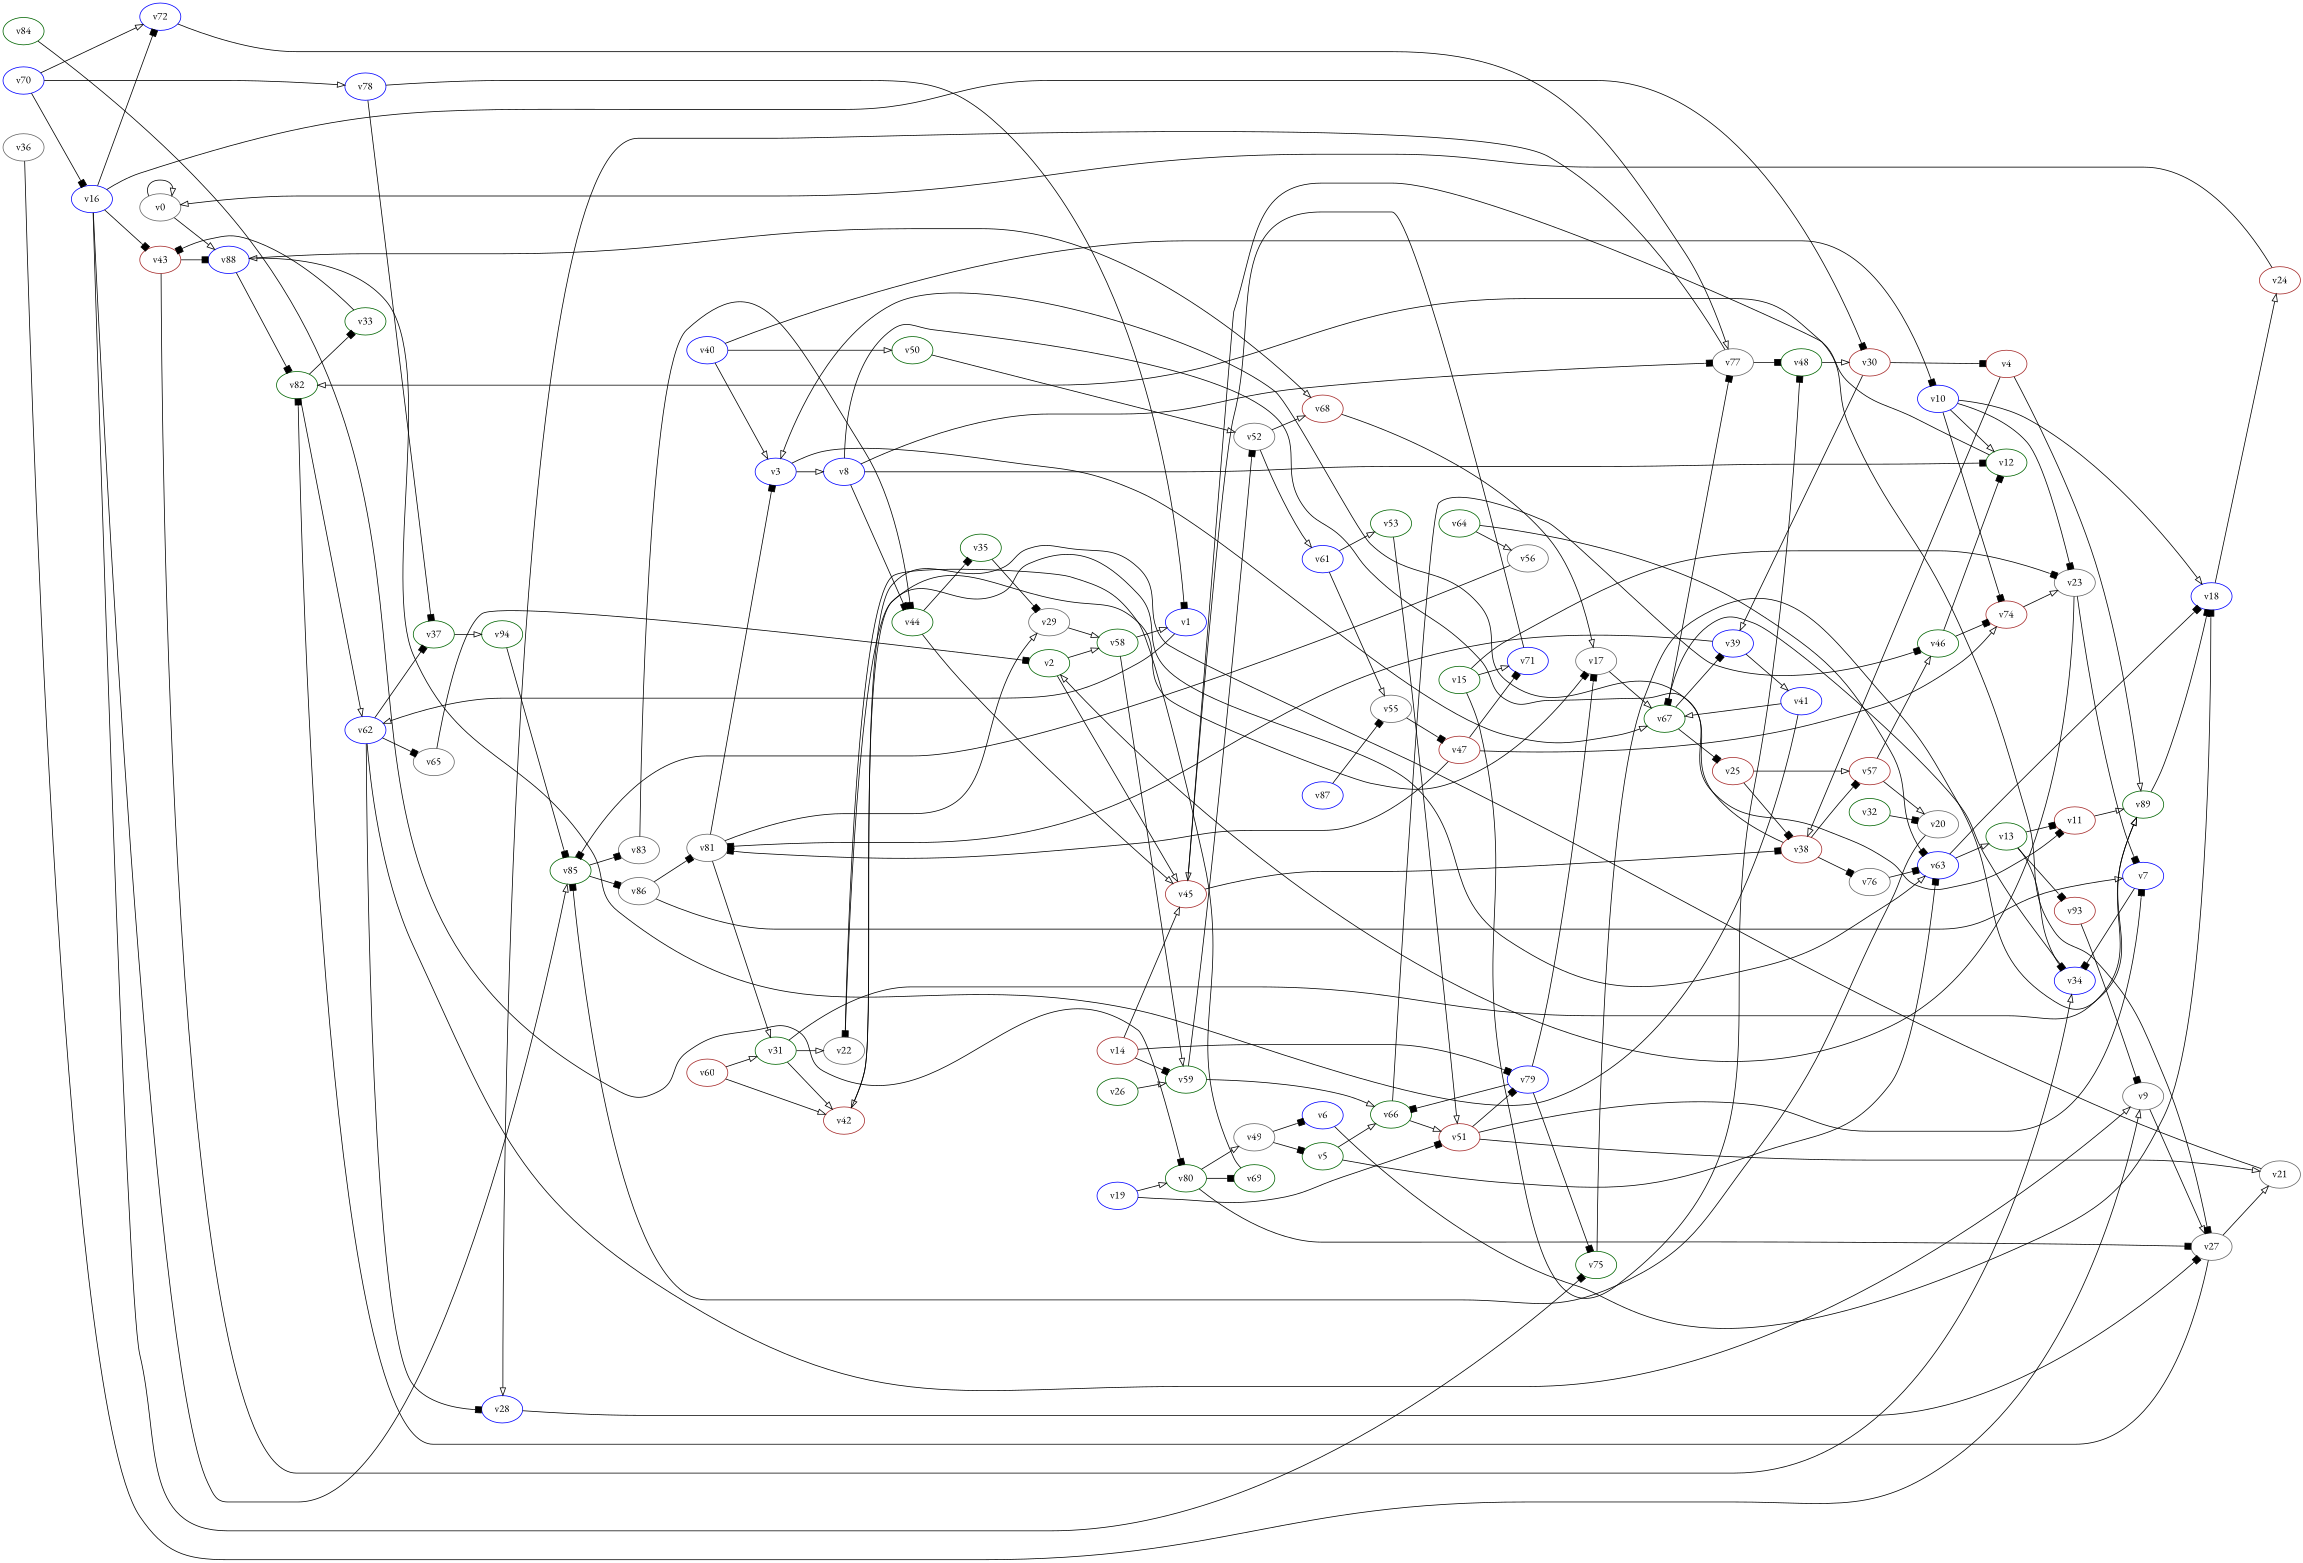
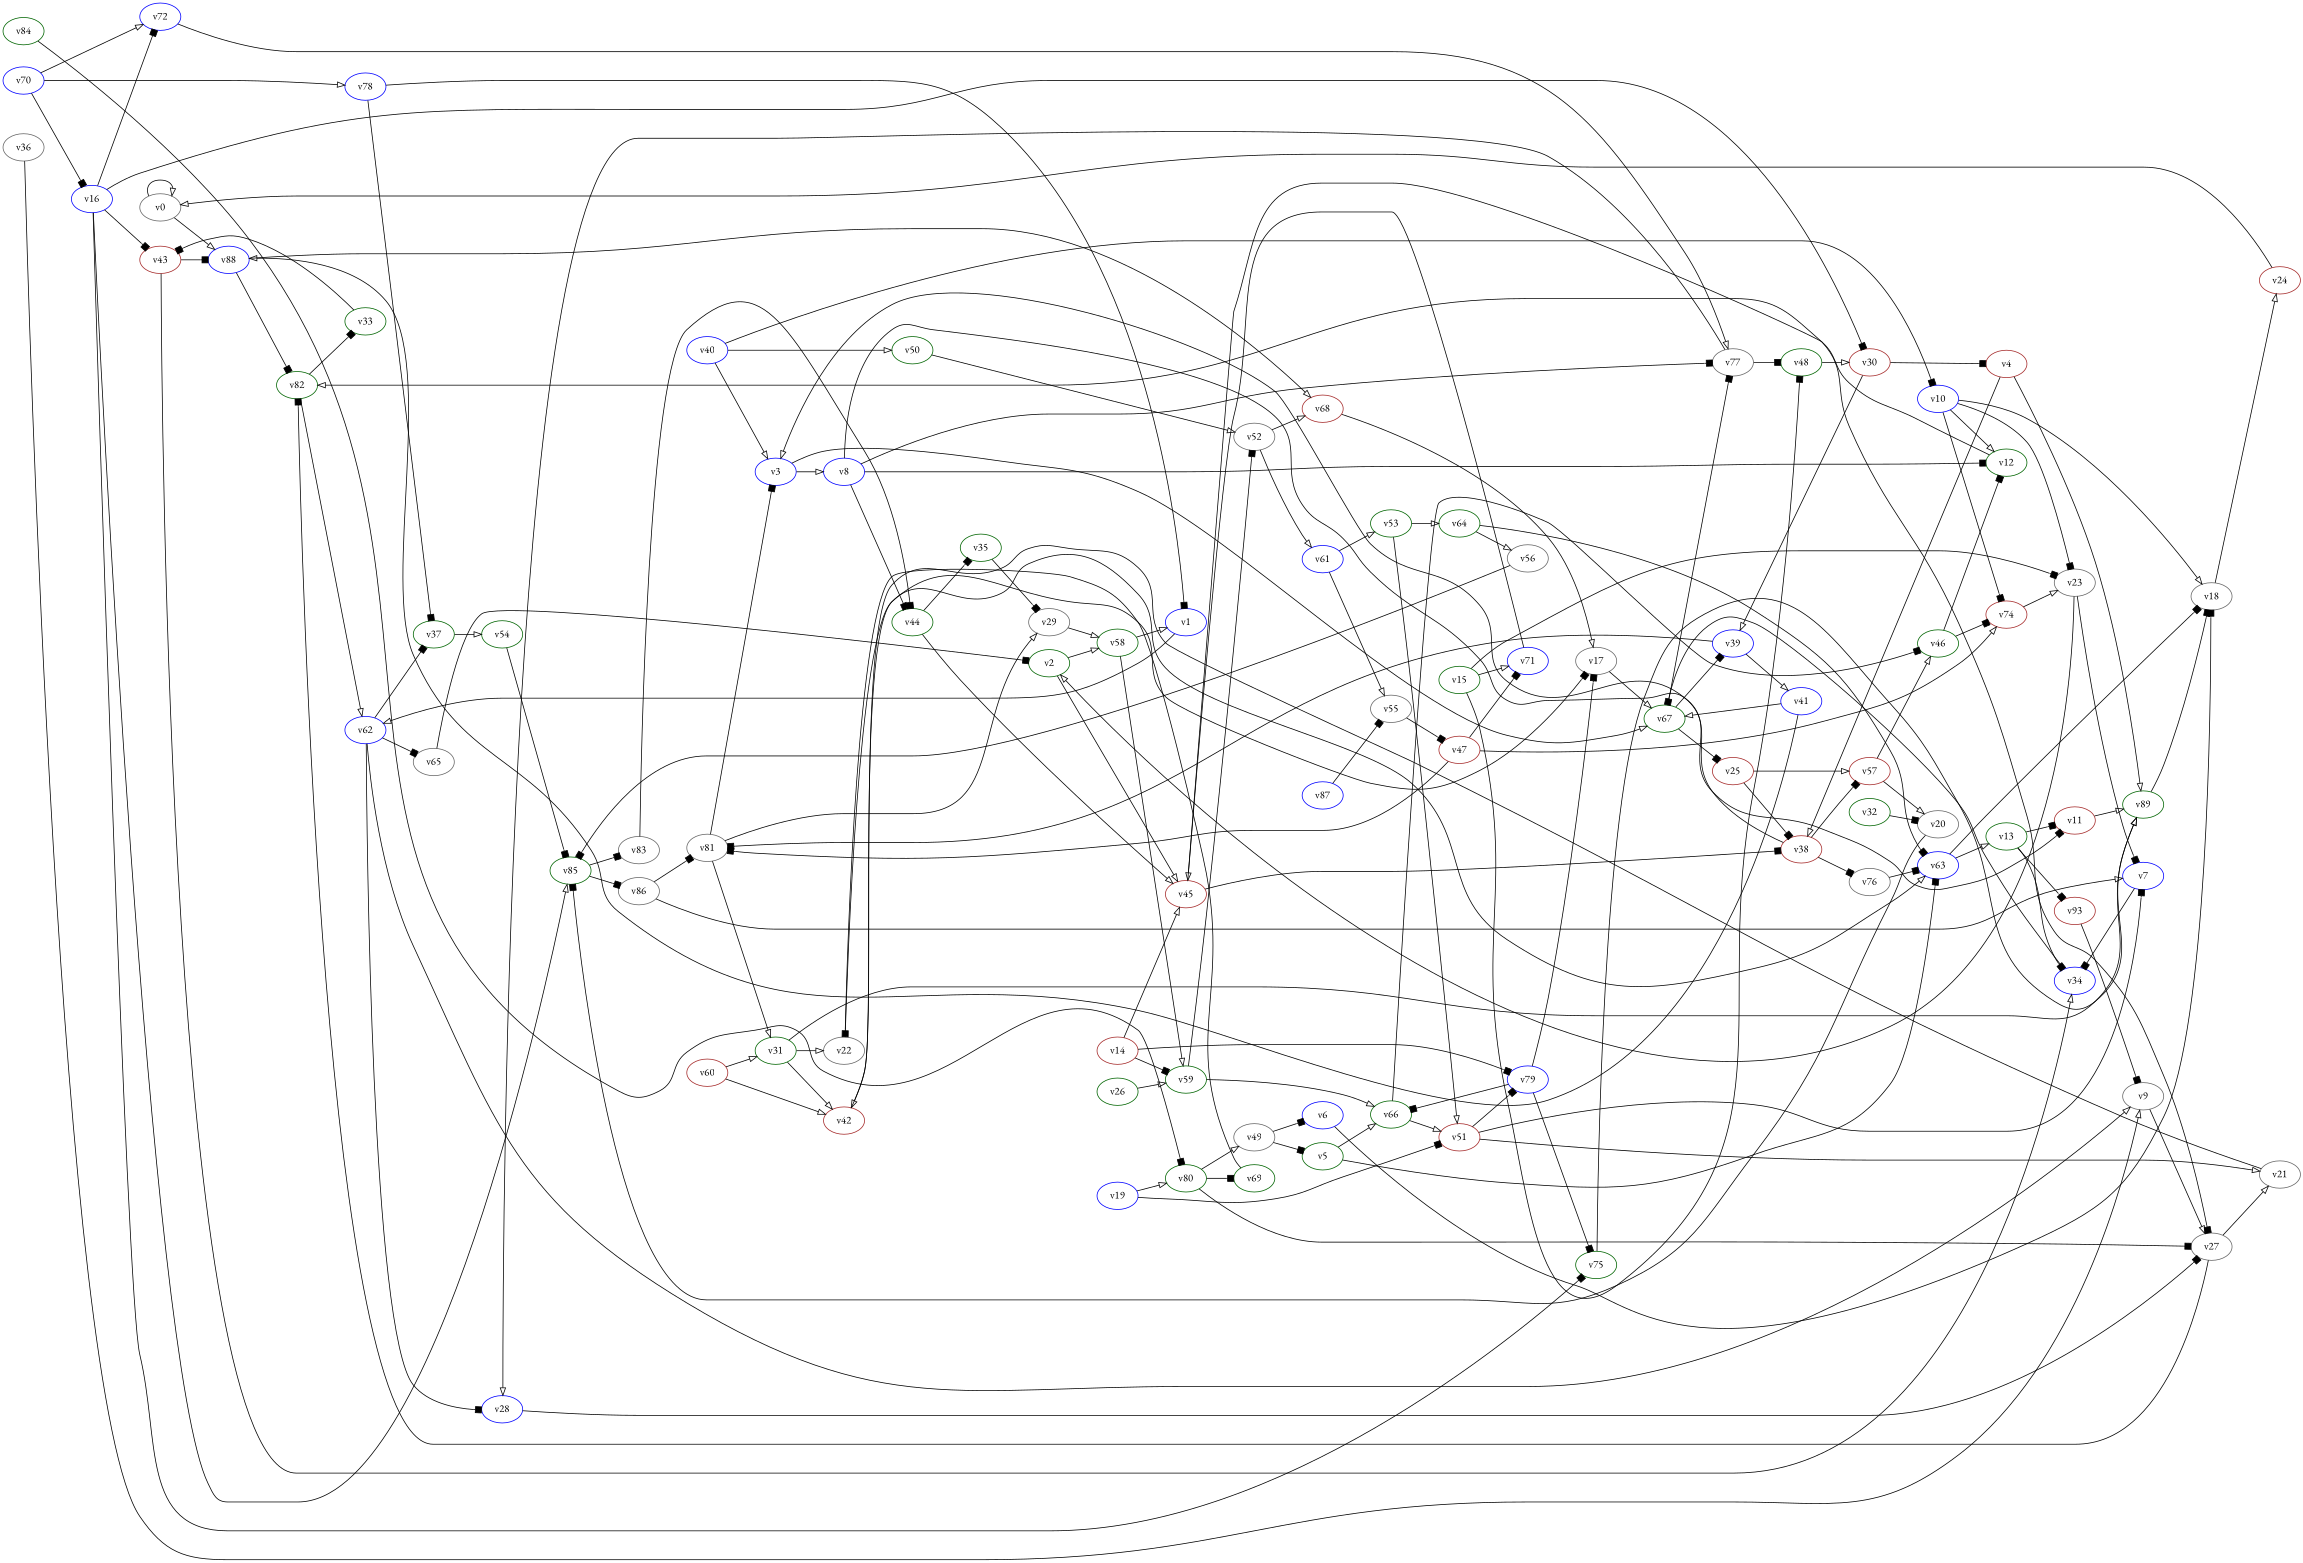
none -> (1422, 523)
(2212, 596) -> (2212, 596)
(502, 634) -> (502, 634)
